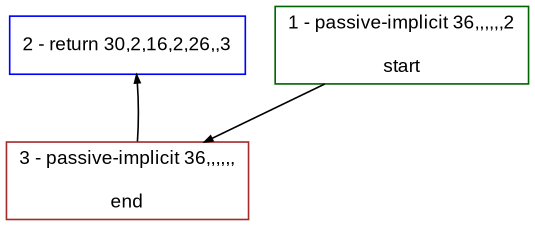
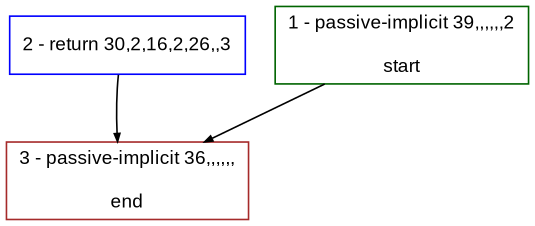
(402, 45) -> (402, 45)
(138, 112) -> (117, 104)
